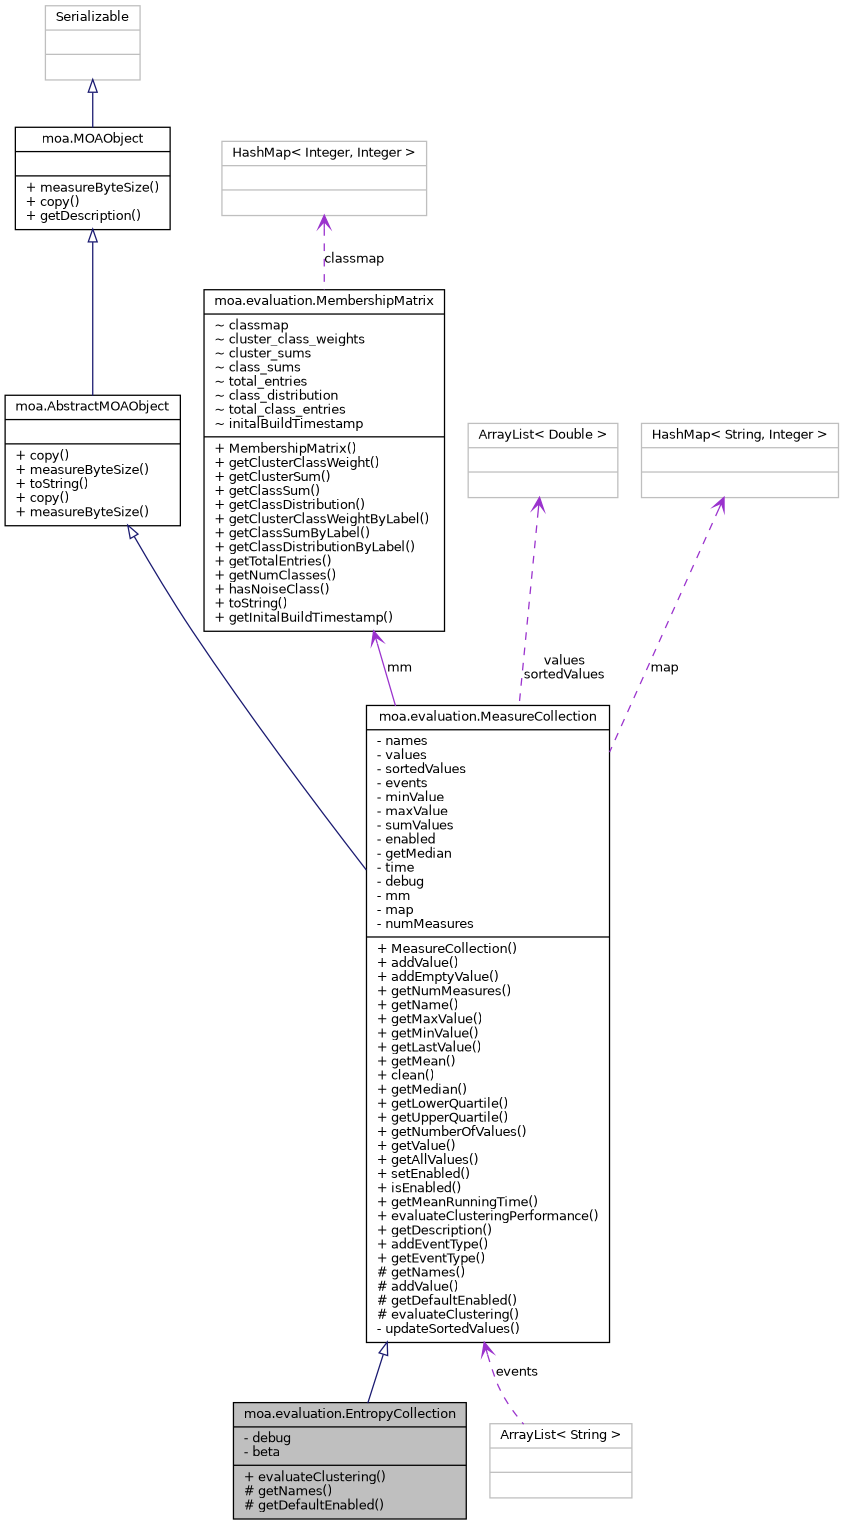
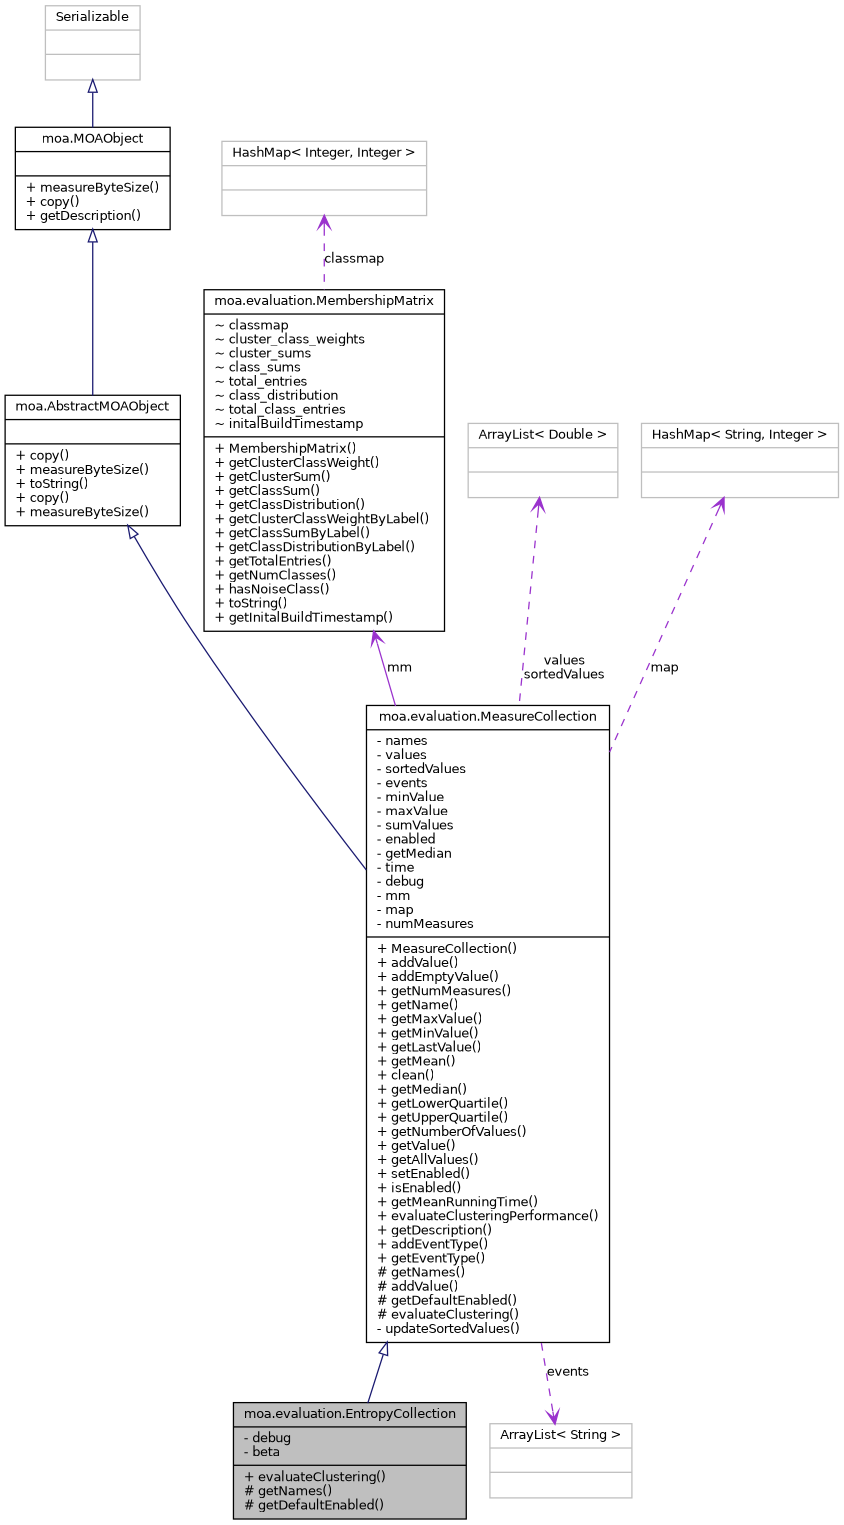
(501, 1392) -> (547, 1377)
